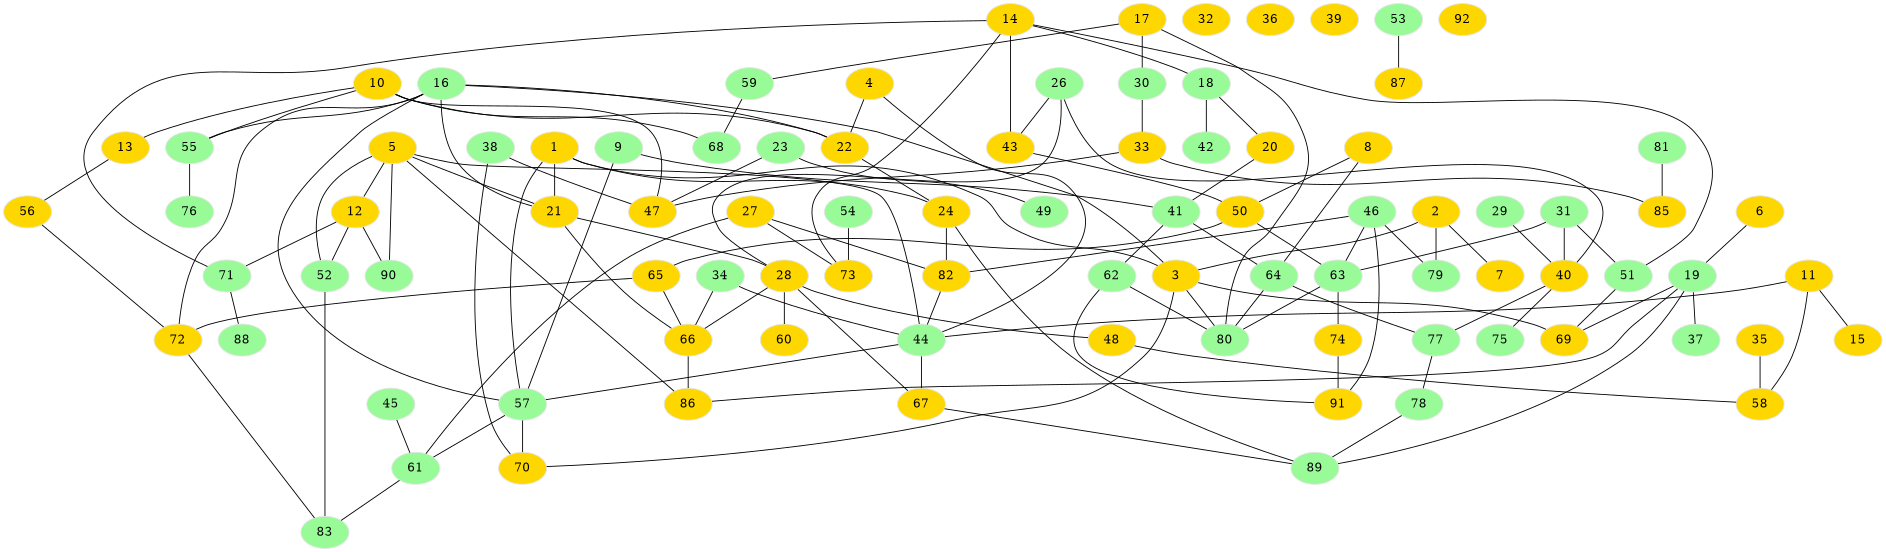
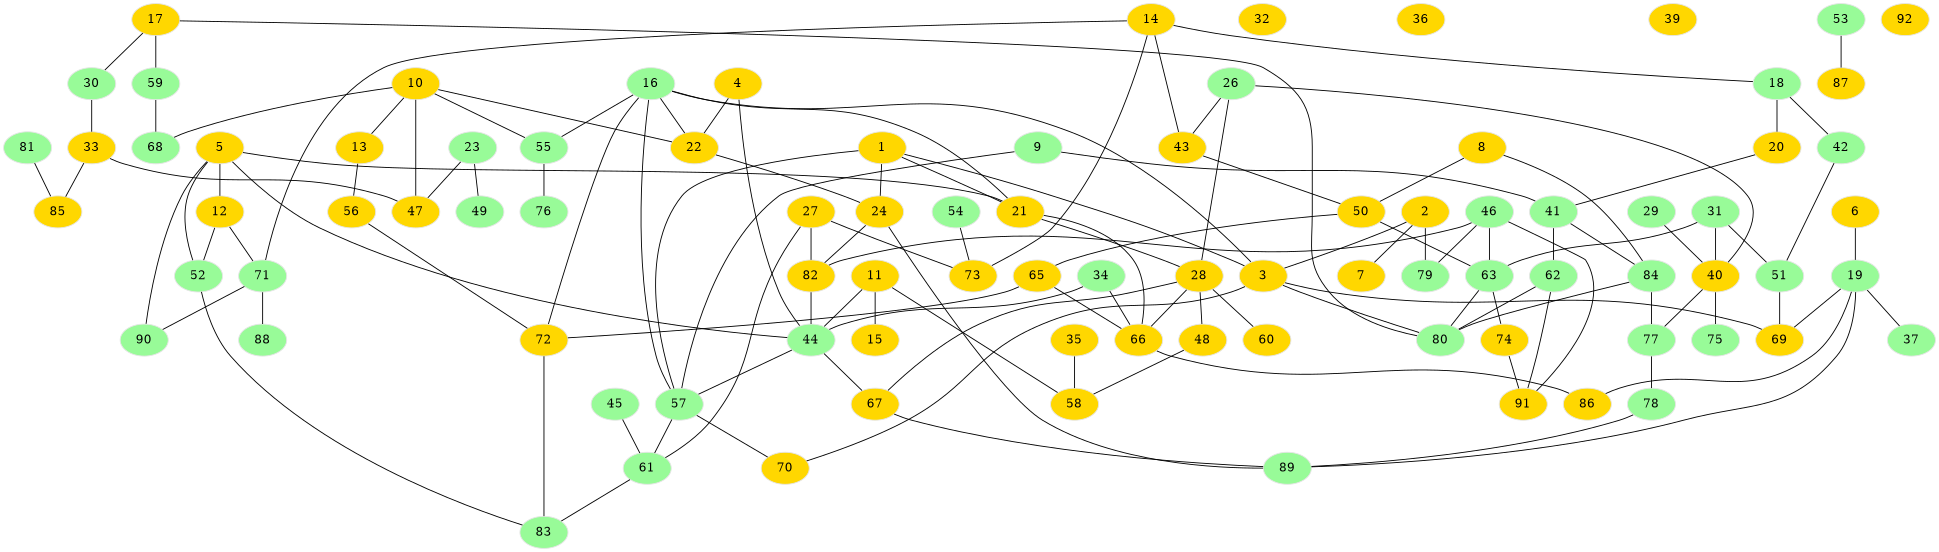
(1445, 102) -> (1810, 212)
(491, 148) -> none
(372, 244) -> (199, 310)
(540, 276) -> none
(1274, 276) -> (1651, 276)
